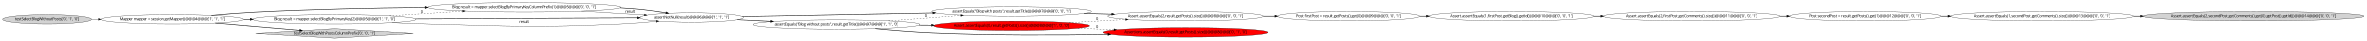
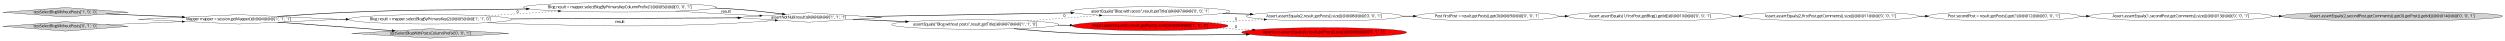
none -> (65, 12)
(692, 17) -> (809, 17)
(47, 19) -> (65, 26)
(172, 19) -> (239, 19)
